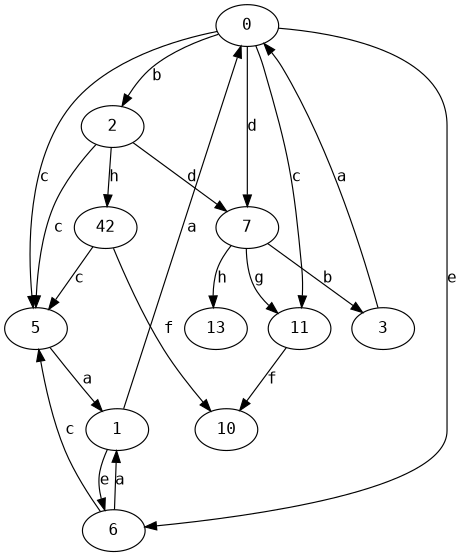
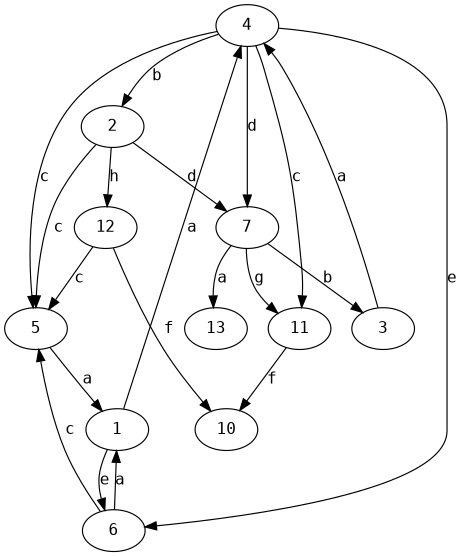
(247, 26) -> (247, 26)
(106, 228) -> (106, 228)
(222, 278) -> (222, 278)
